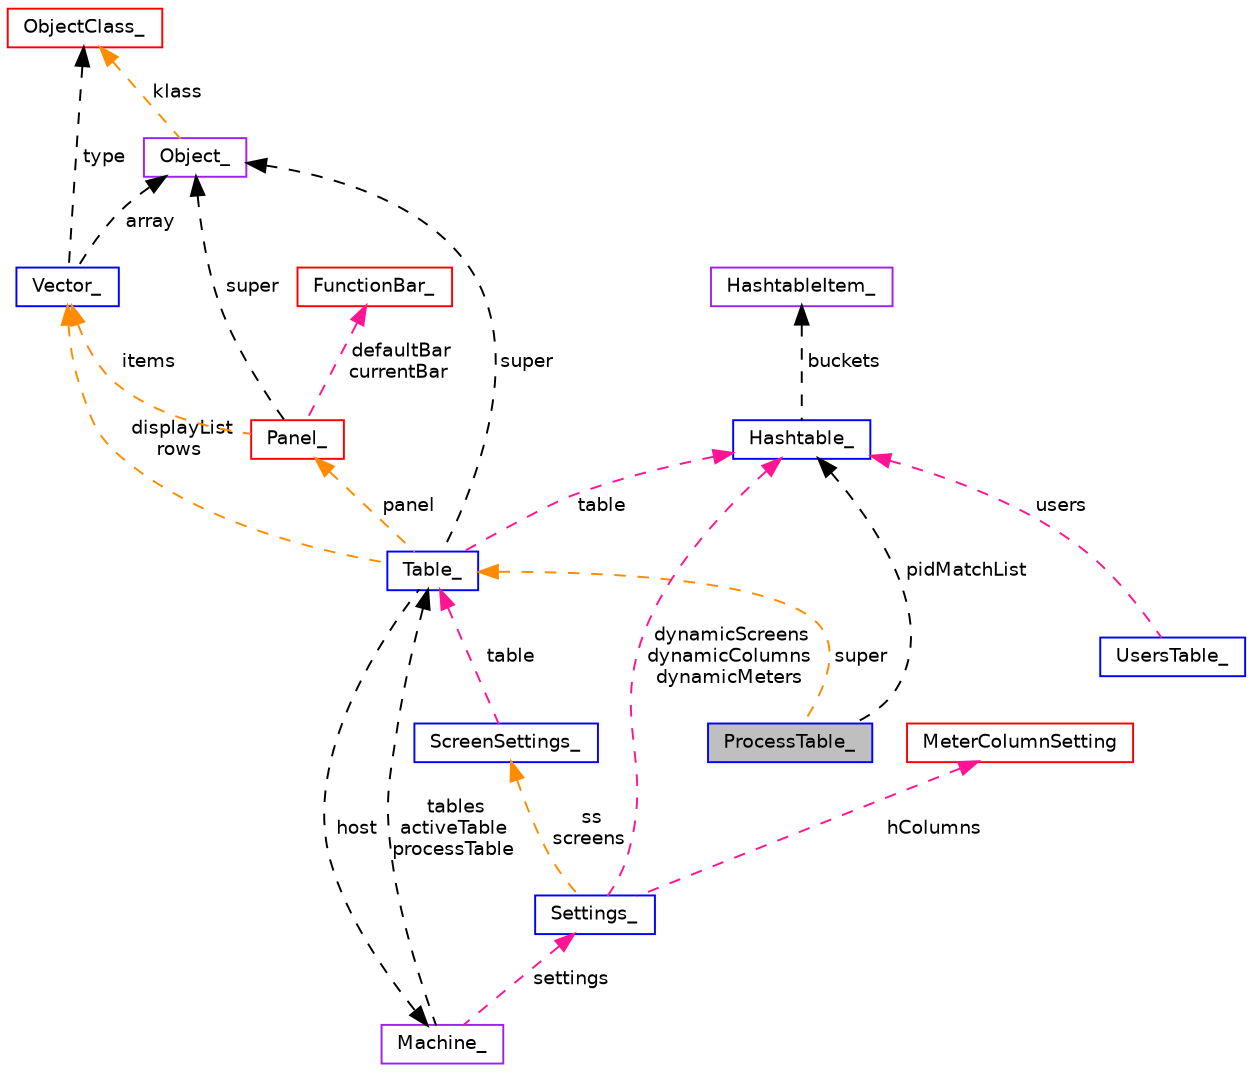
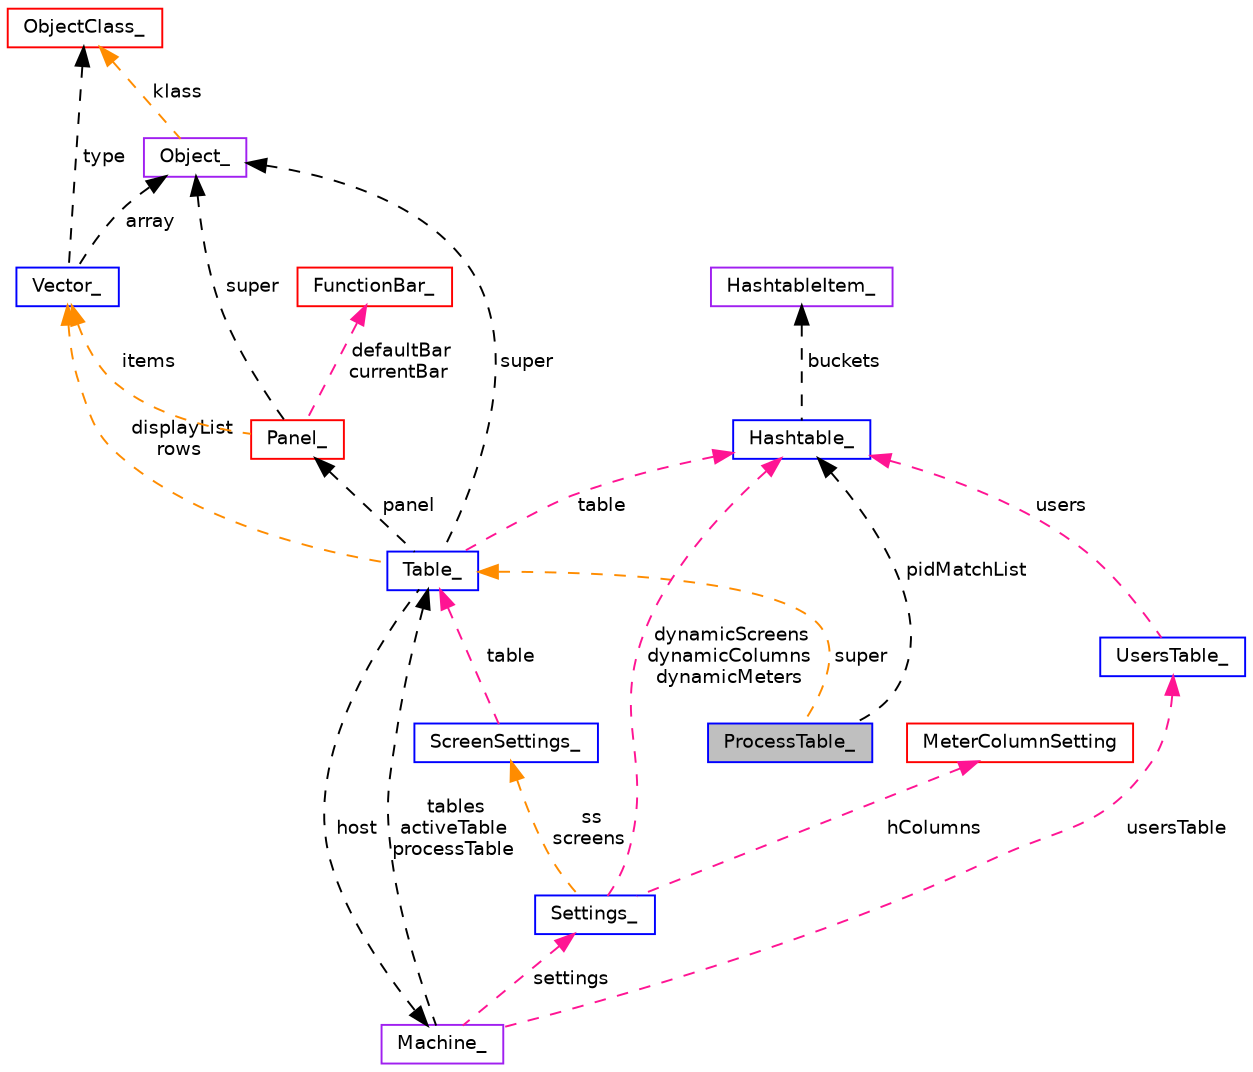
(372, 512) -> (372, 512)
none -> (874, 910)
